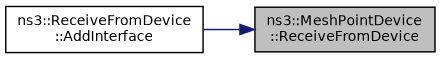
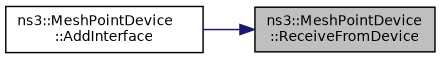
(104, 30) -> (104, 30)
